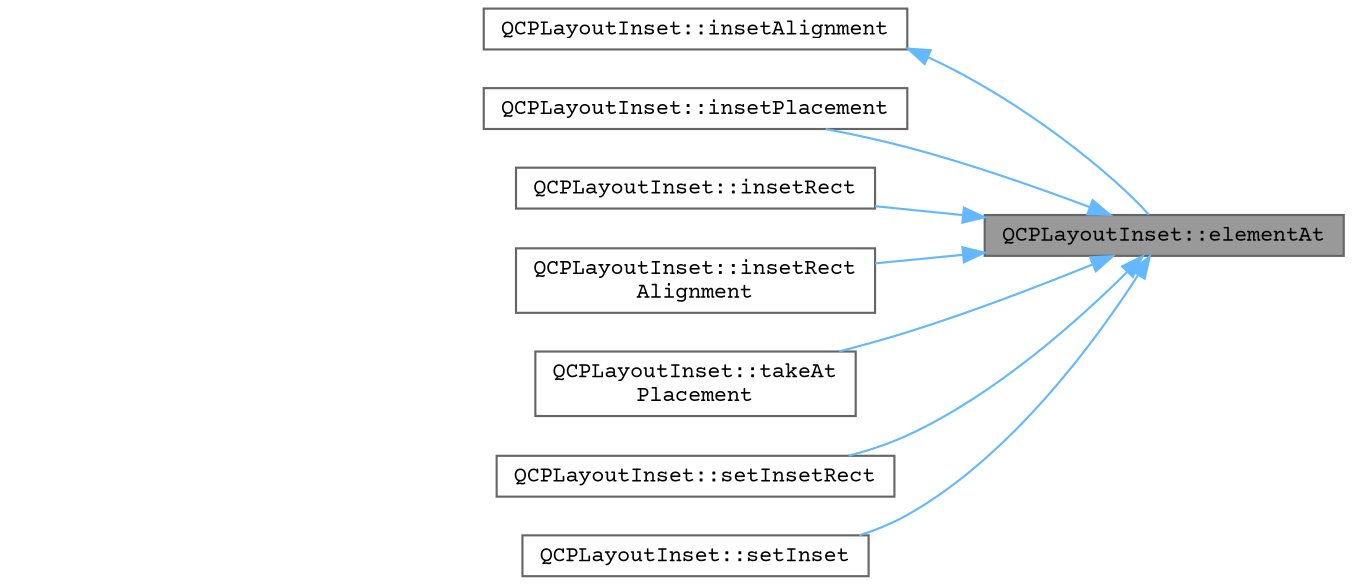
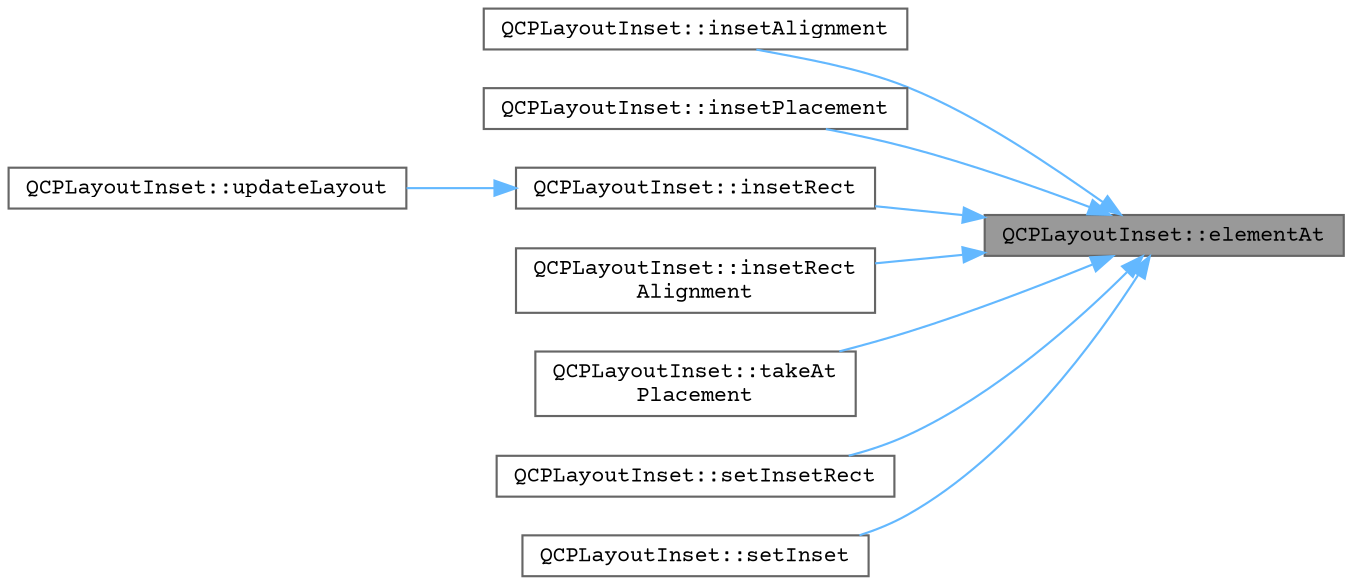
(1045, 126) -> (940, 102)
none -> (207, 188)
